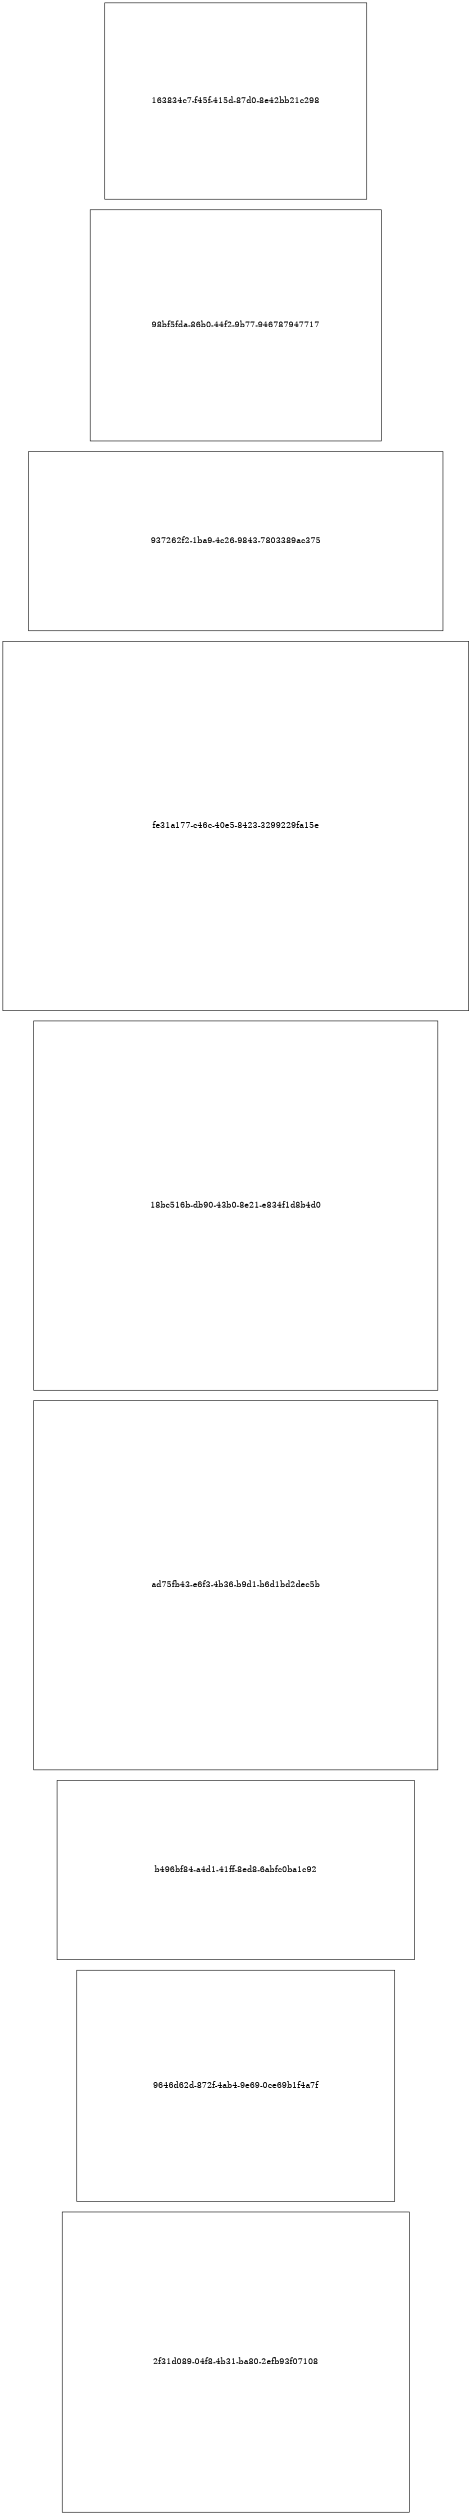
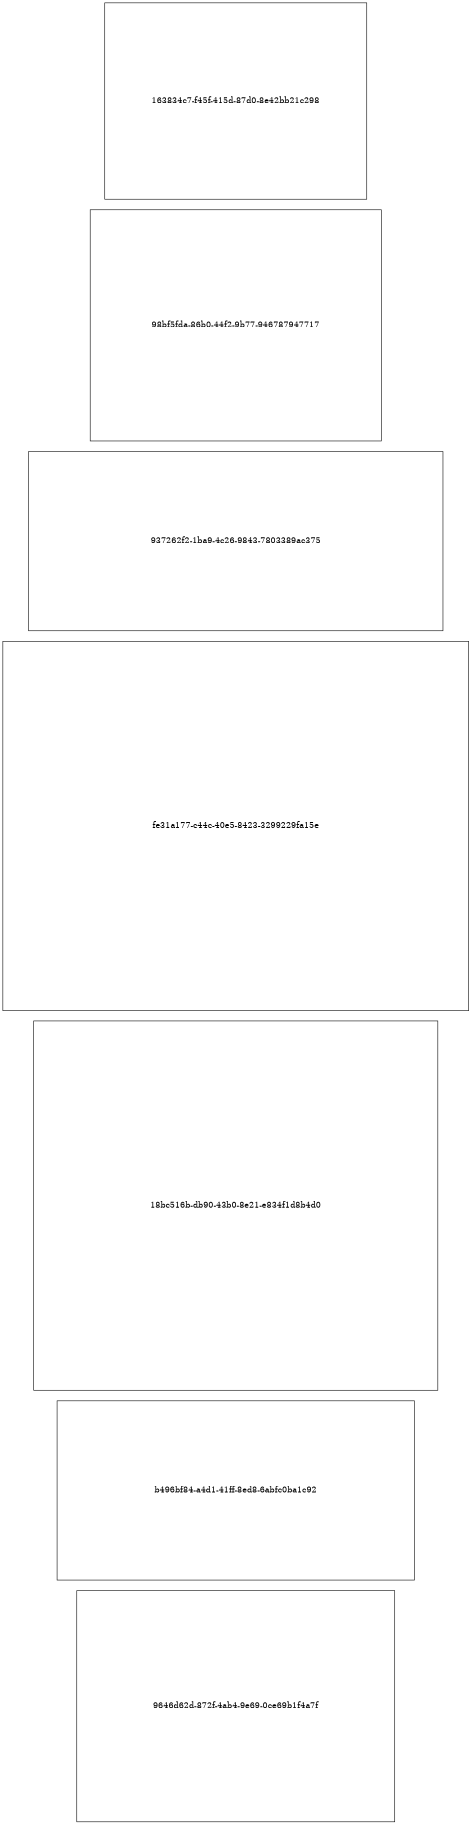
(236, 826) -> (236, 826)
(236, 1585) -> none
(236, 2362) -> none
